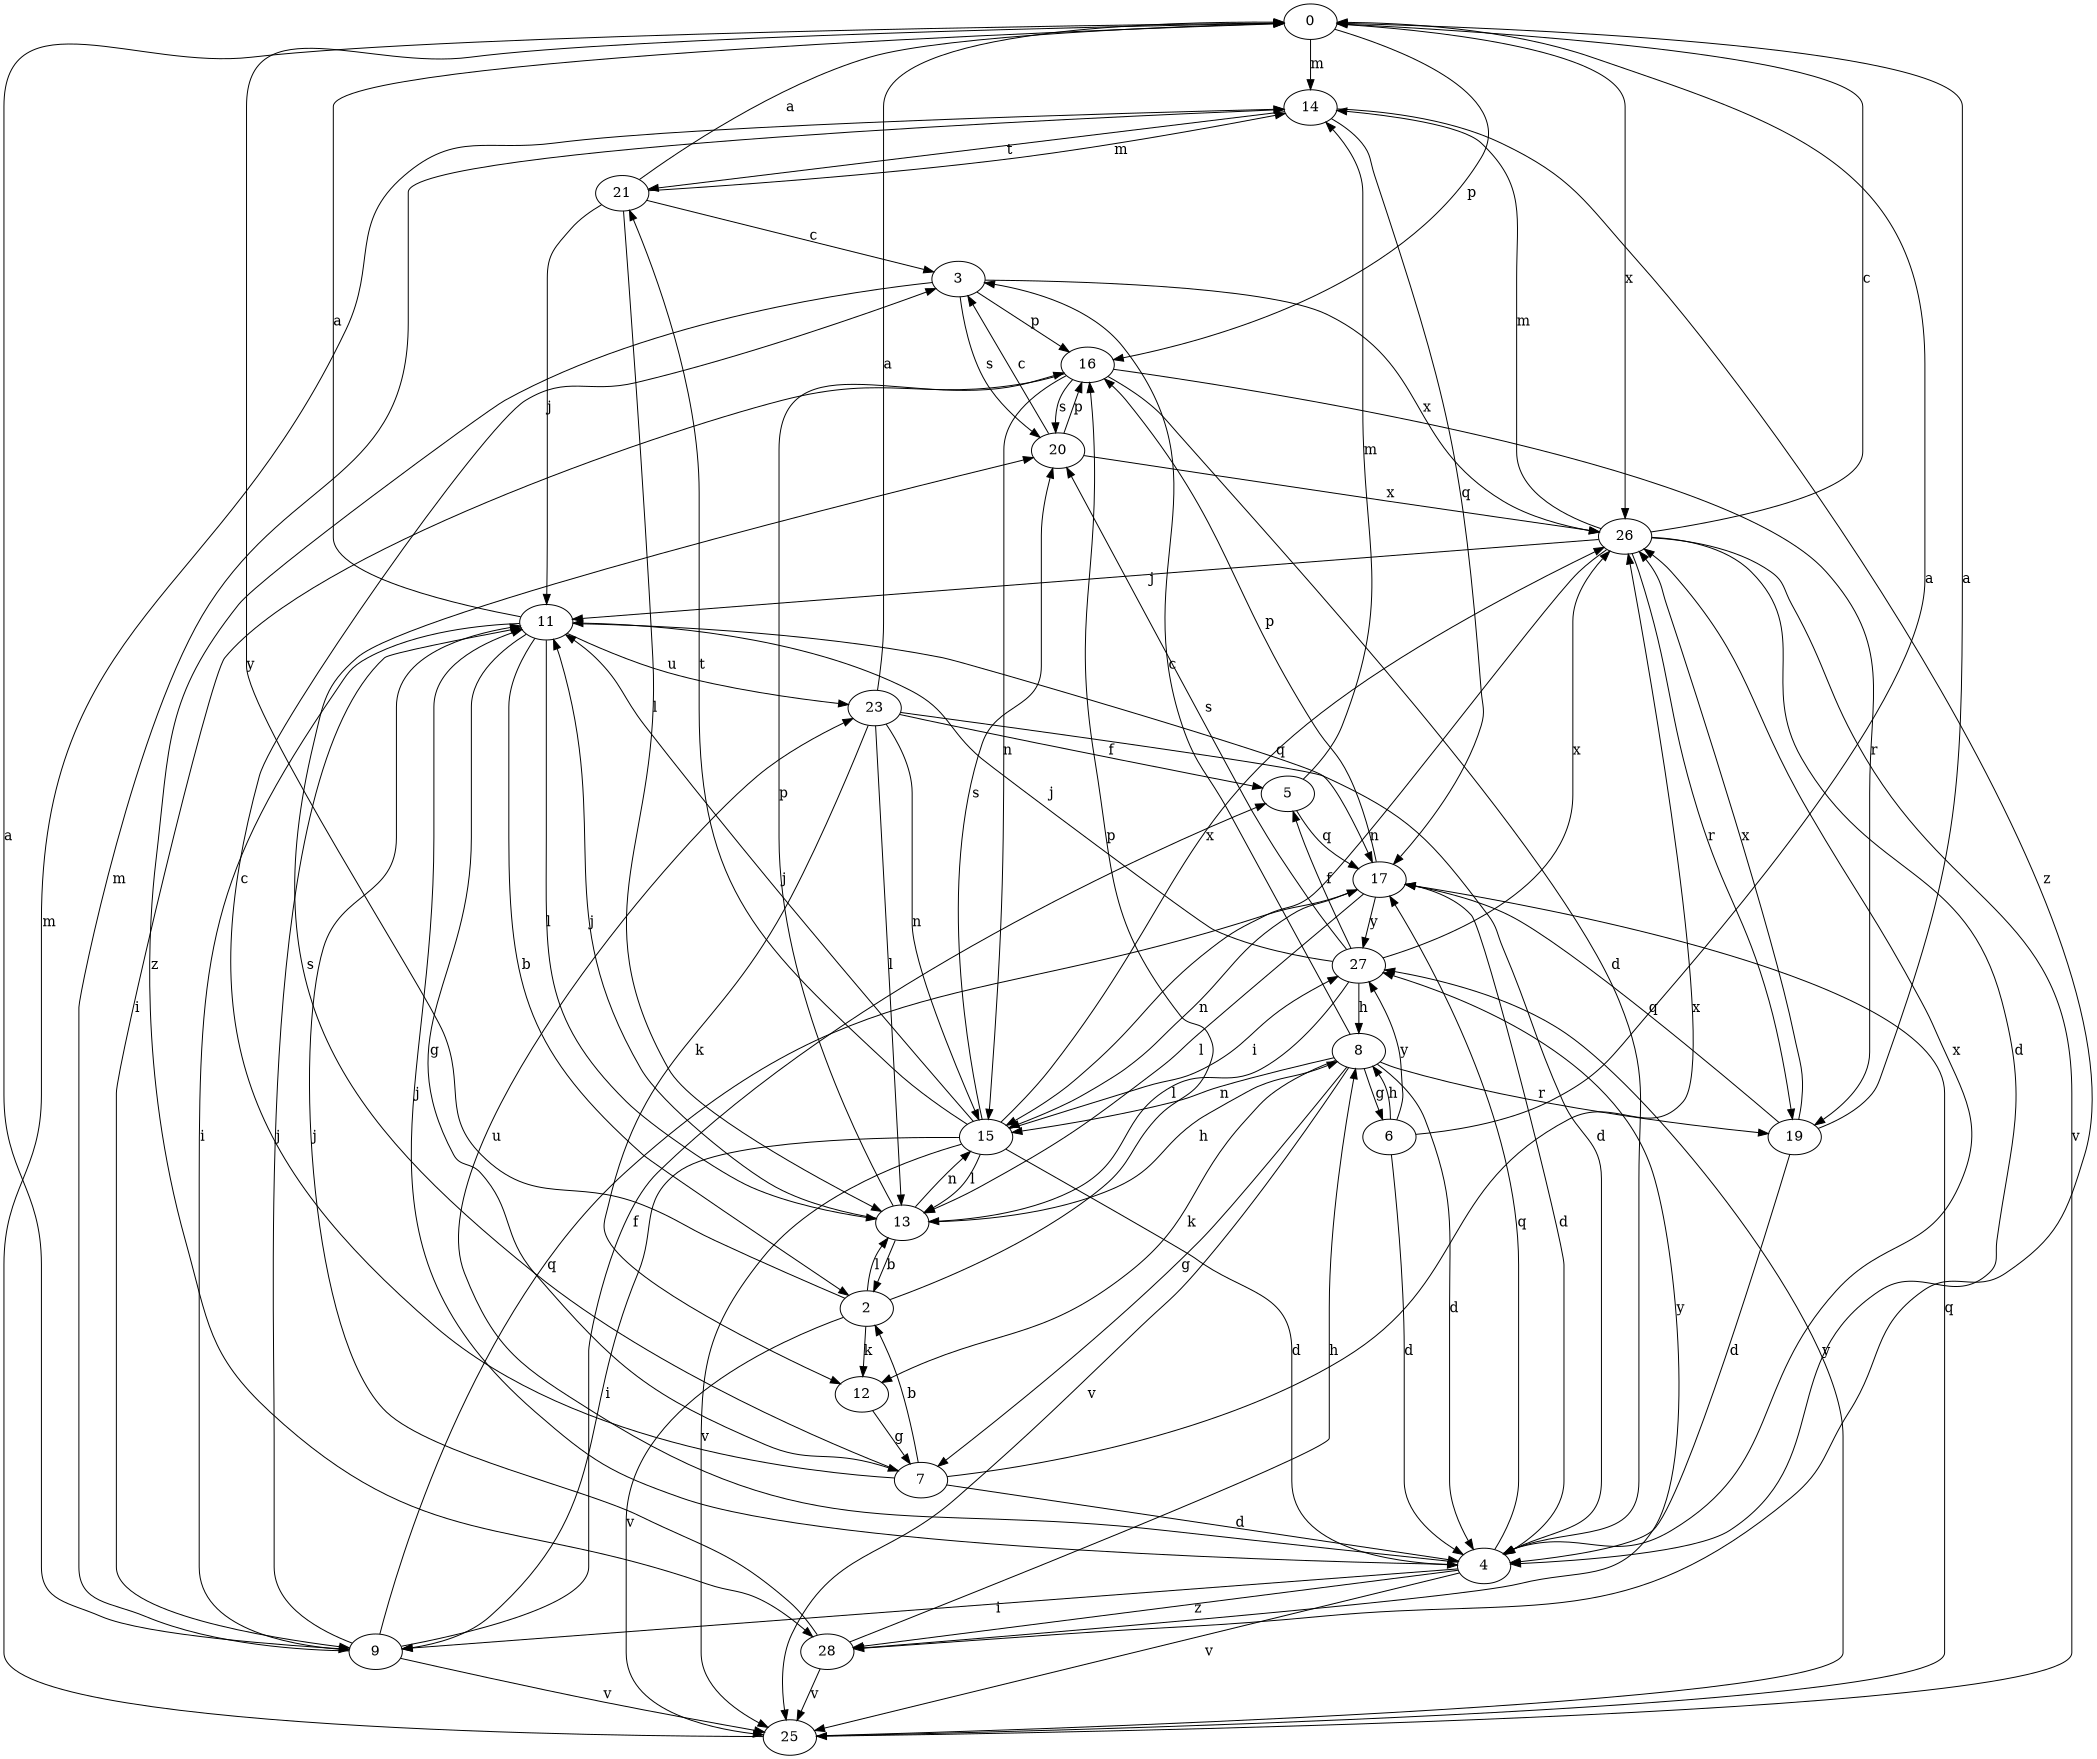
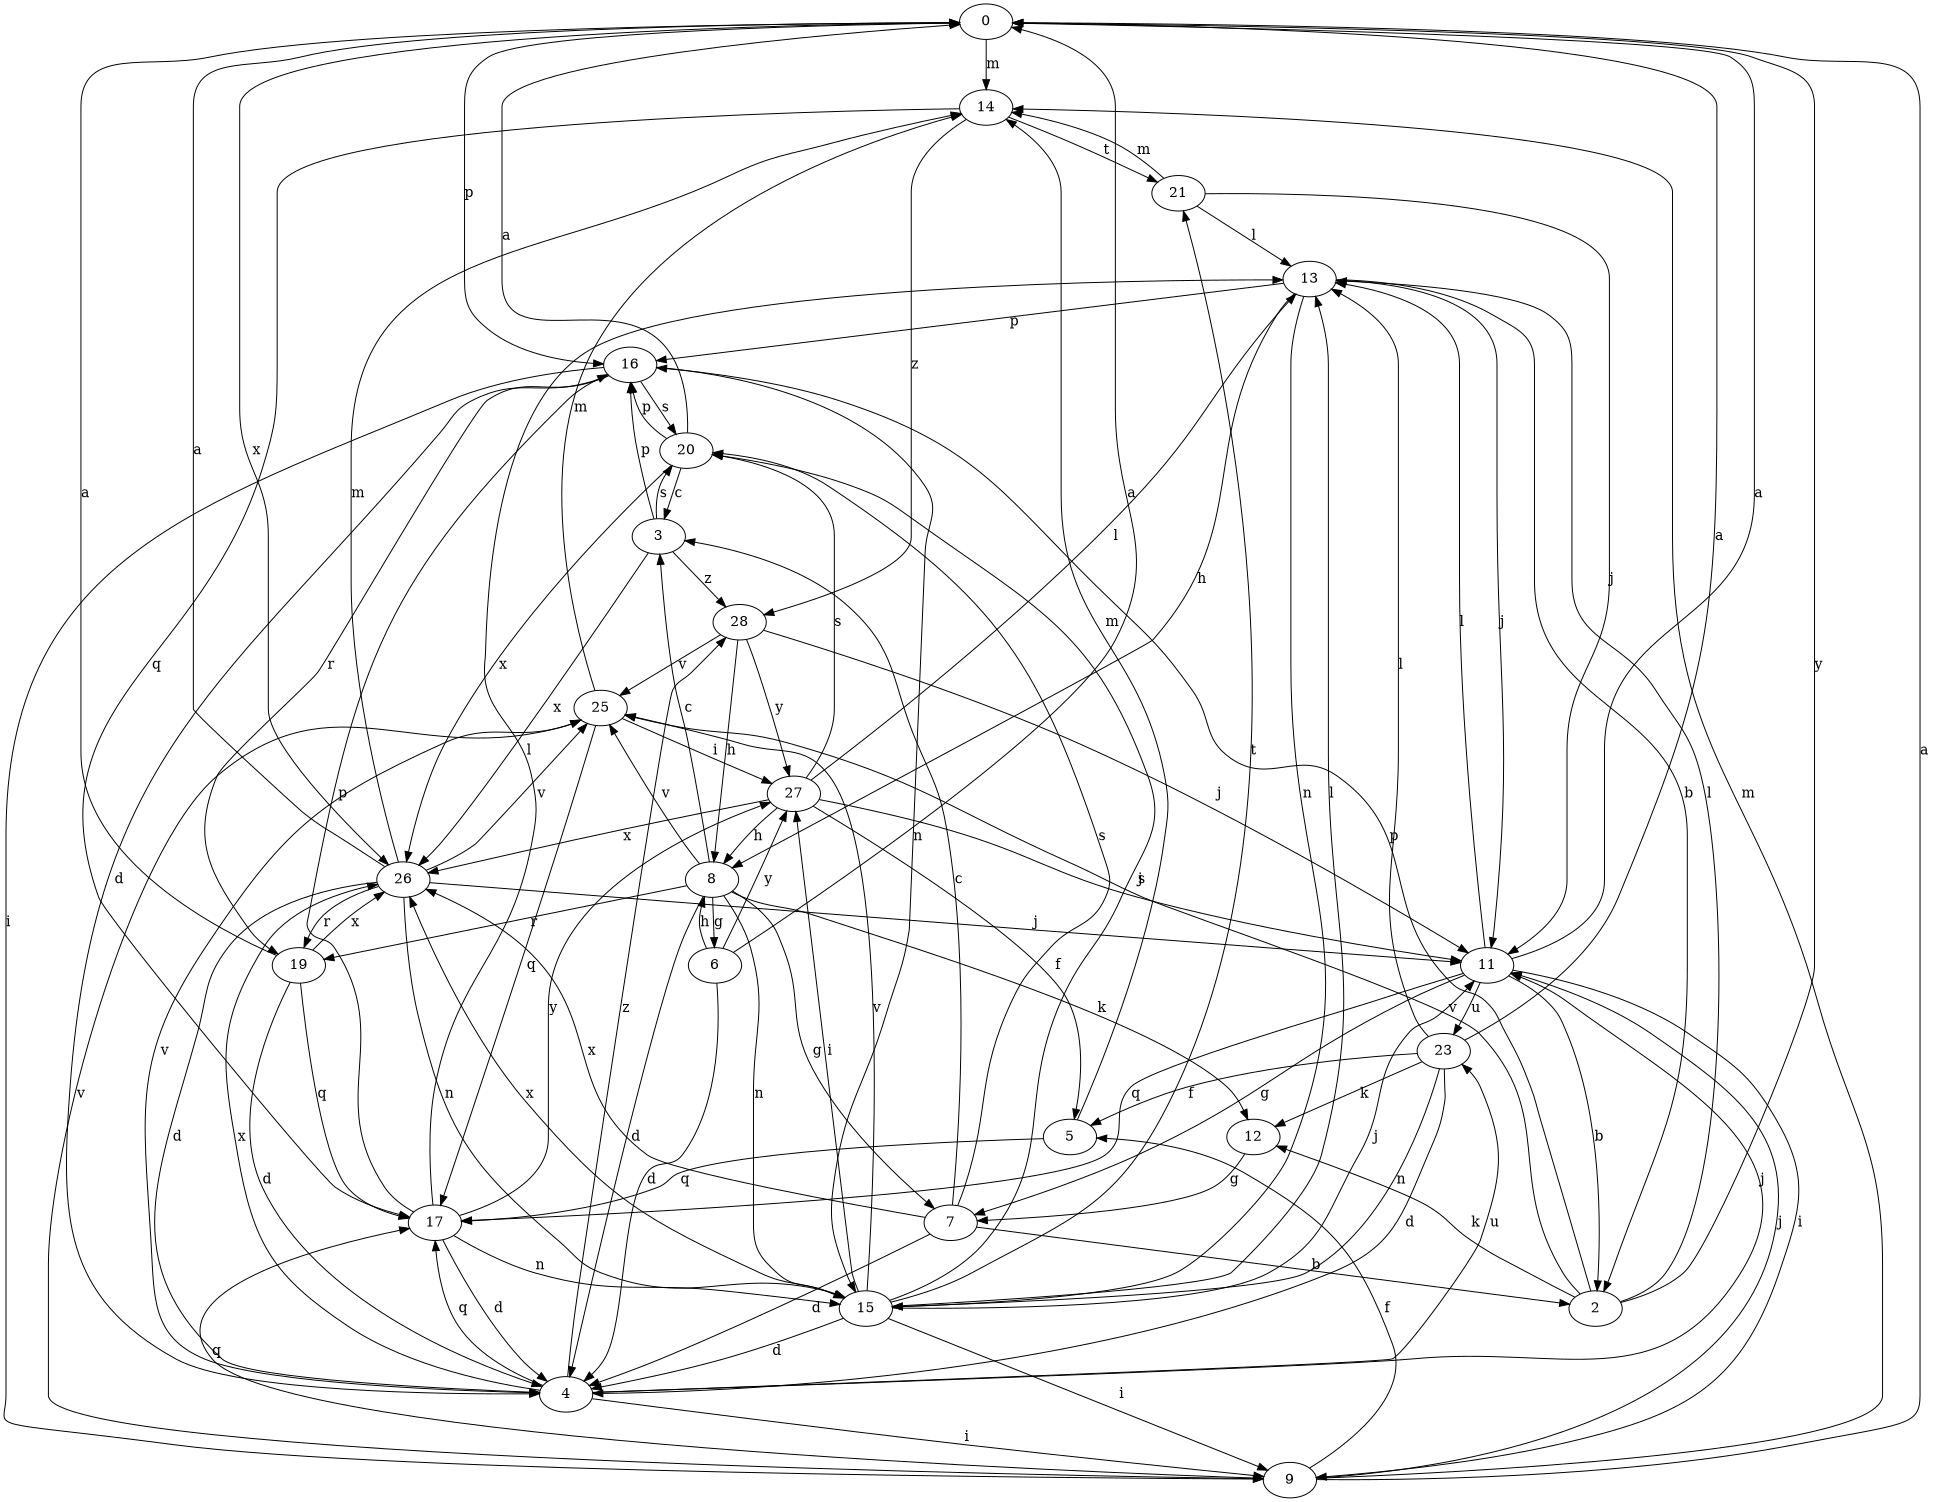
(941, 44) -> (503, 105)
(785, 235) -> none
(1867, 279) -> (198, 451)
(1827, 1351) -> (716, 751)
